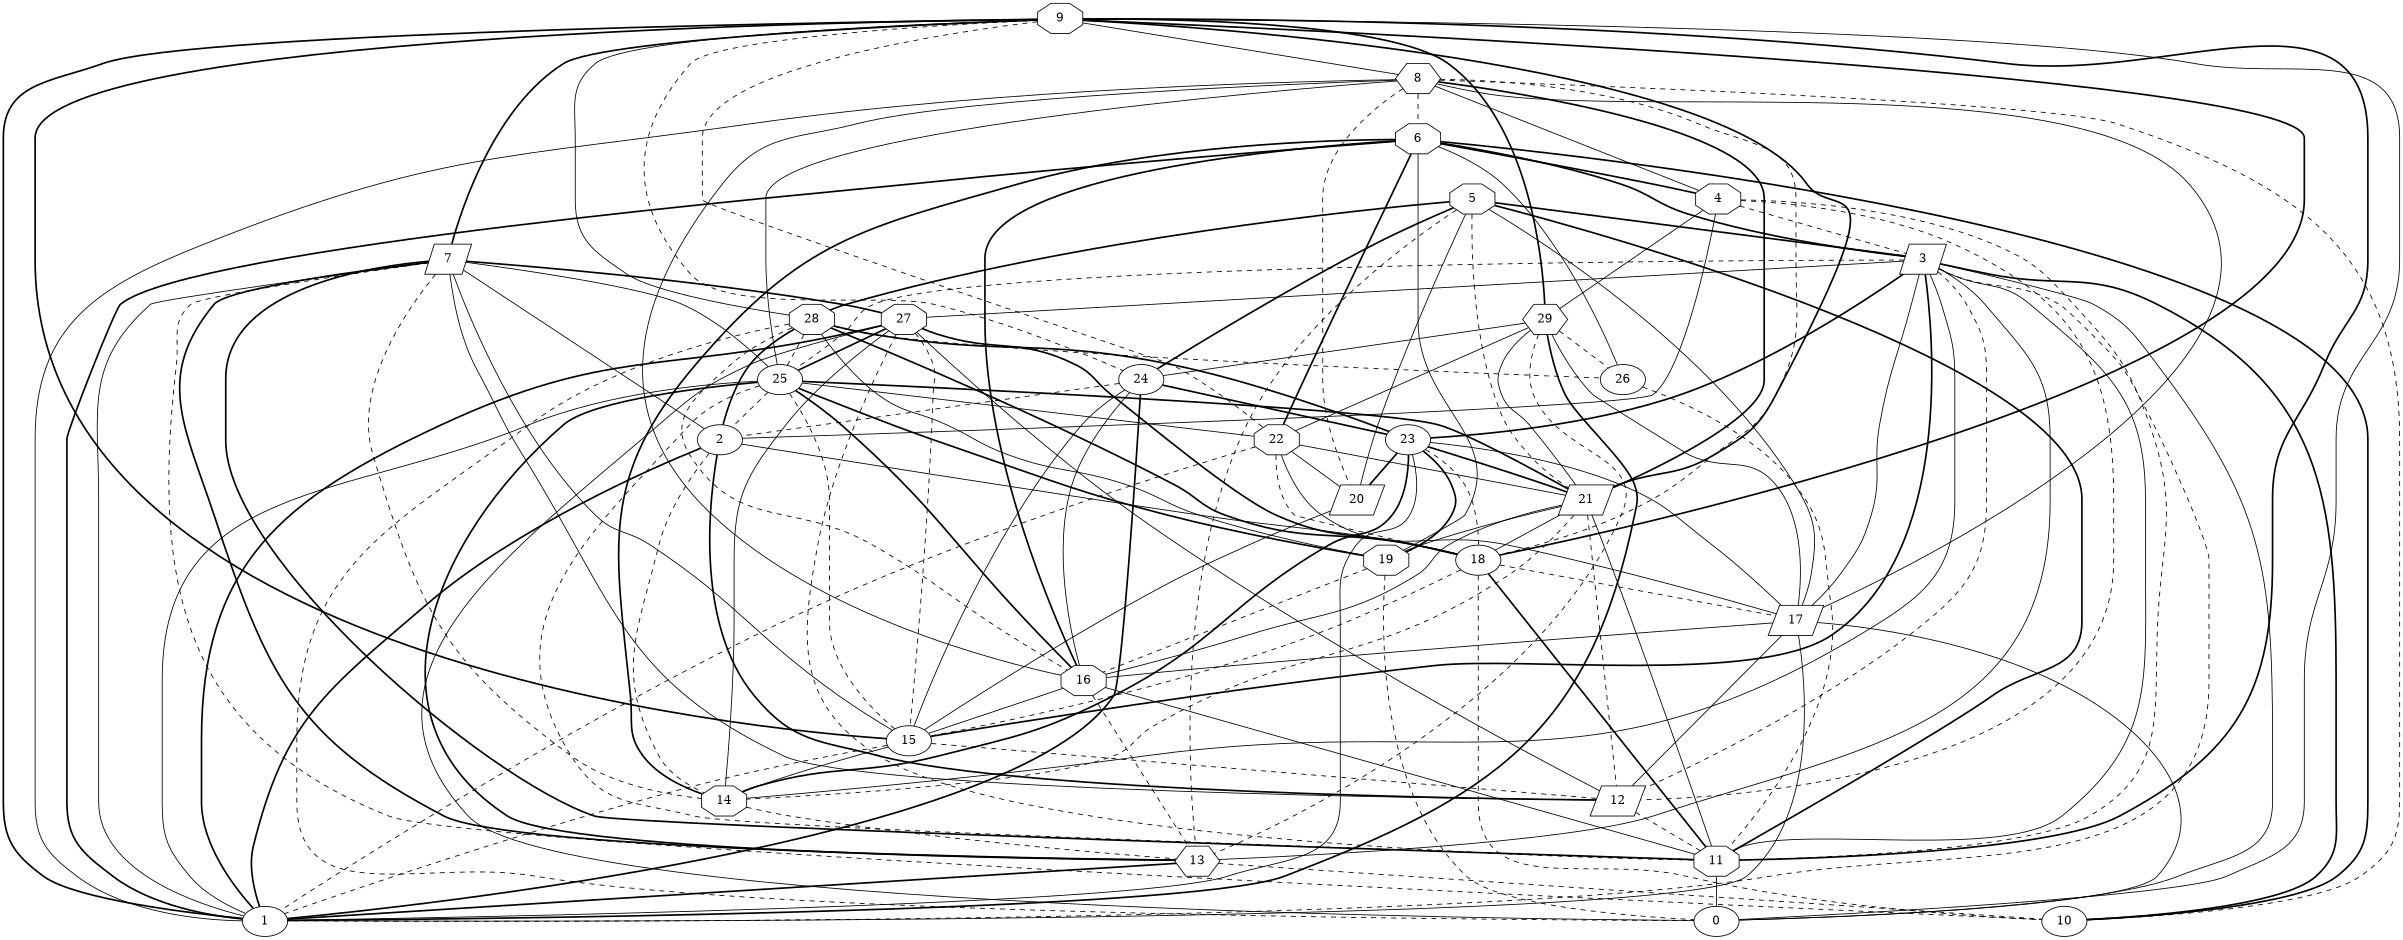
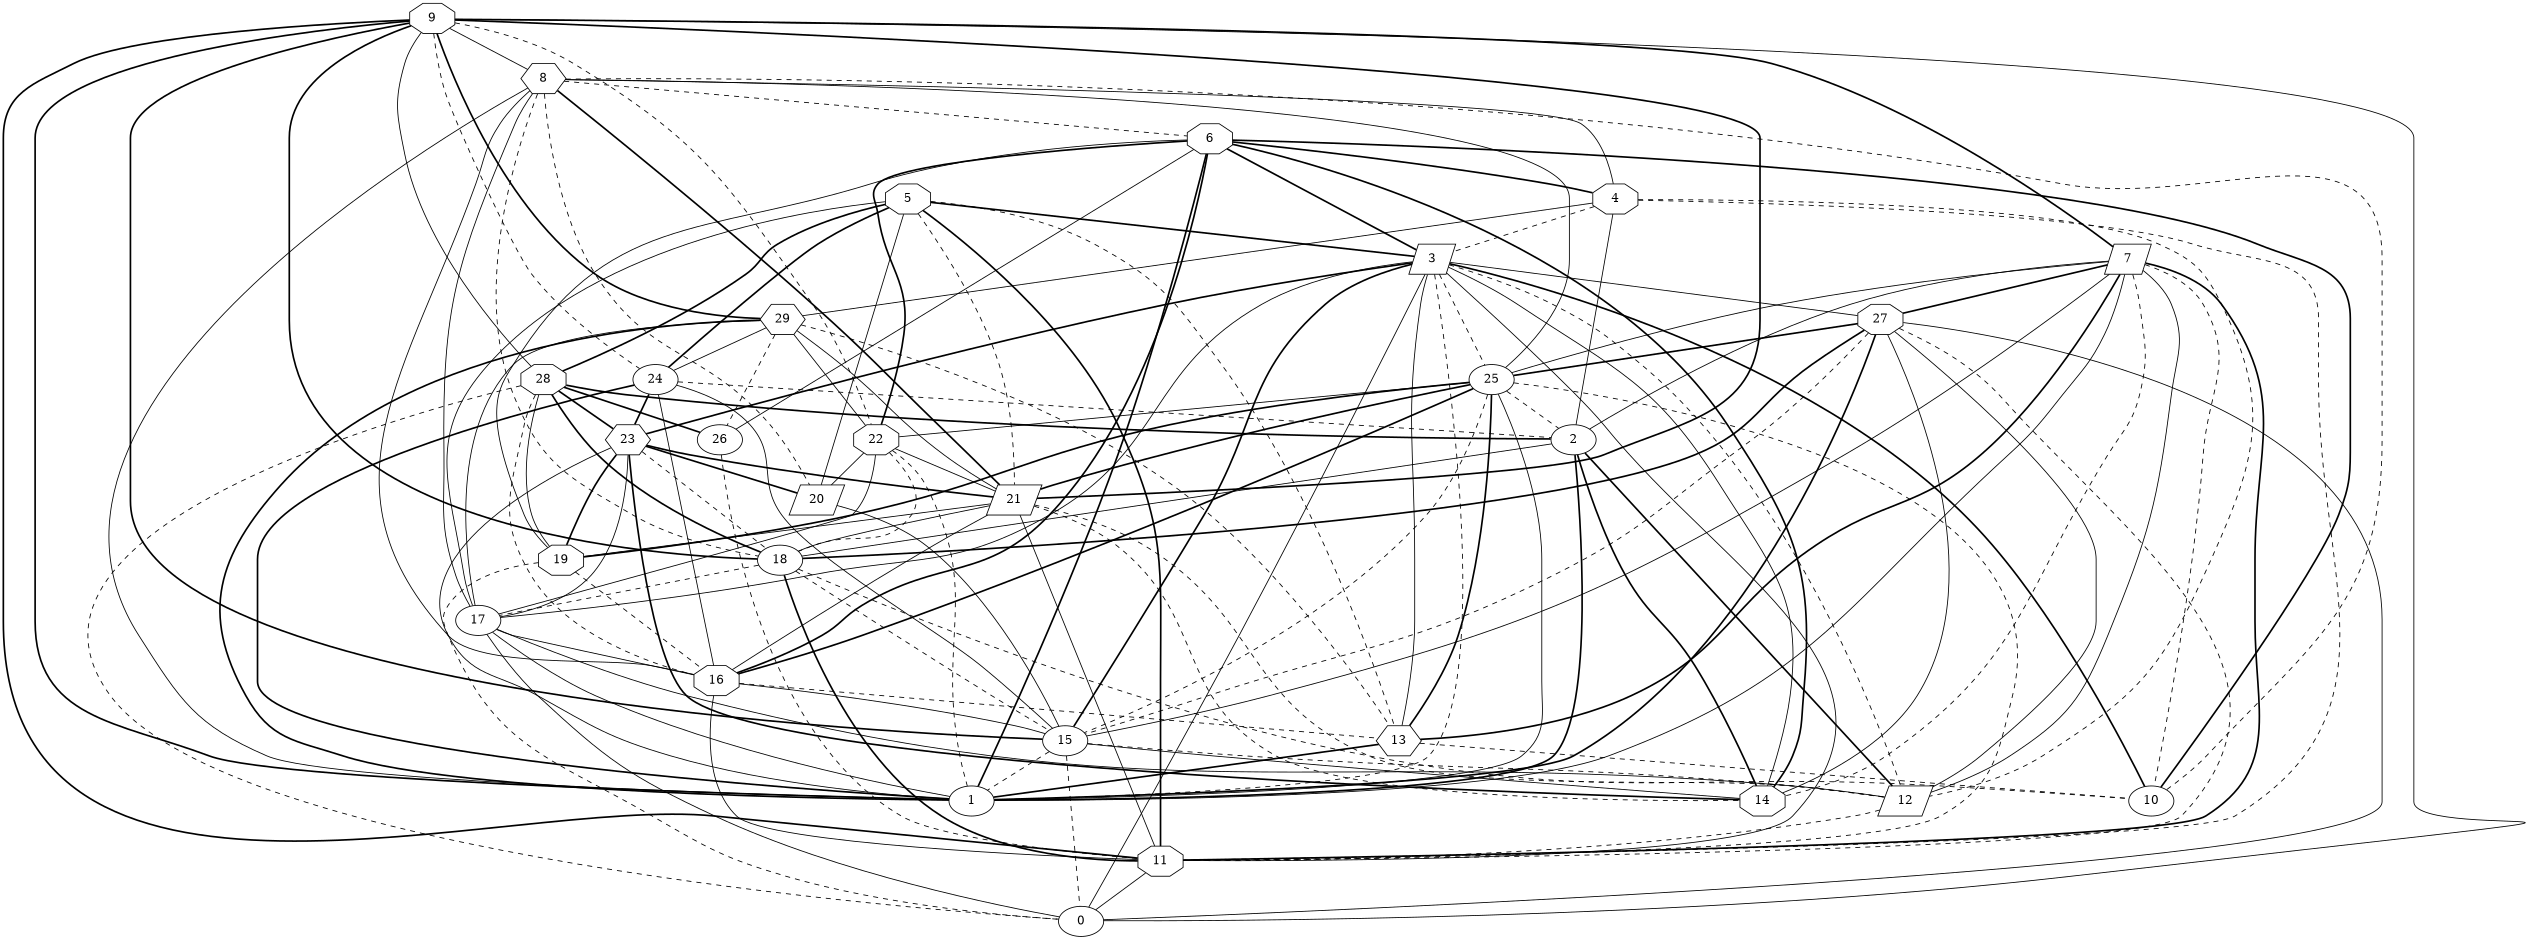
(793, 355) -> none
(1216, 361) -> (632, 410)
(1408, 440) -> (628, 440)
(1796, 620) -> (478, 620)
(638, 629) -> (1661, 623)
none -> (1073, 831)
(972, 840) -> none
